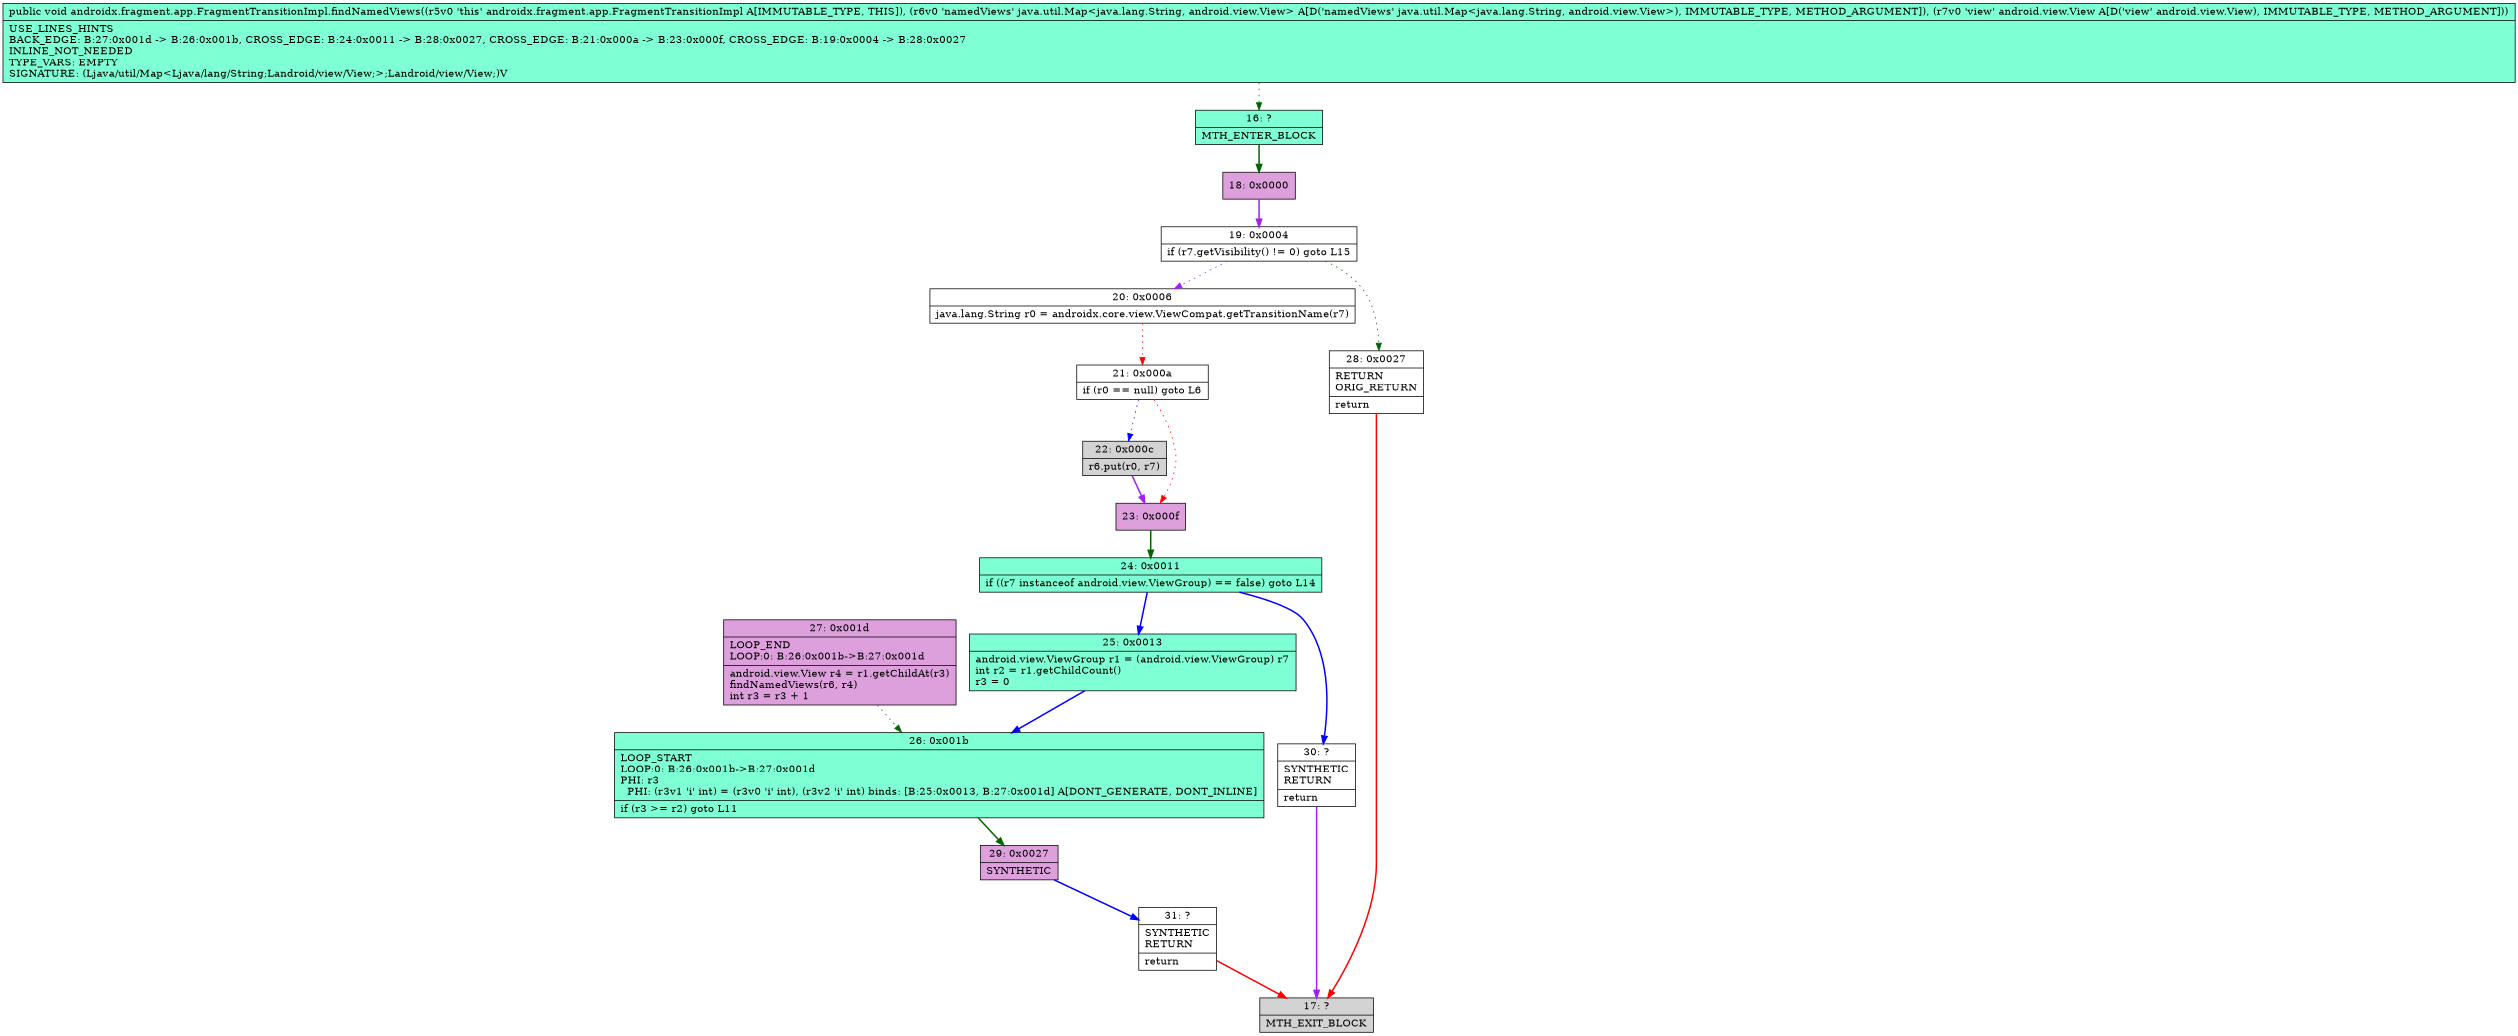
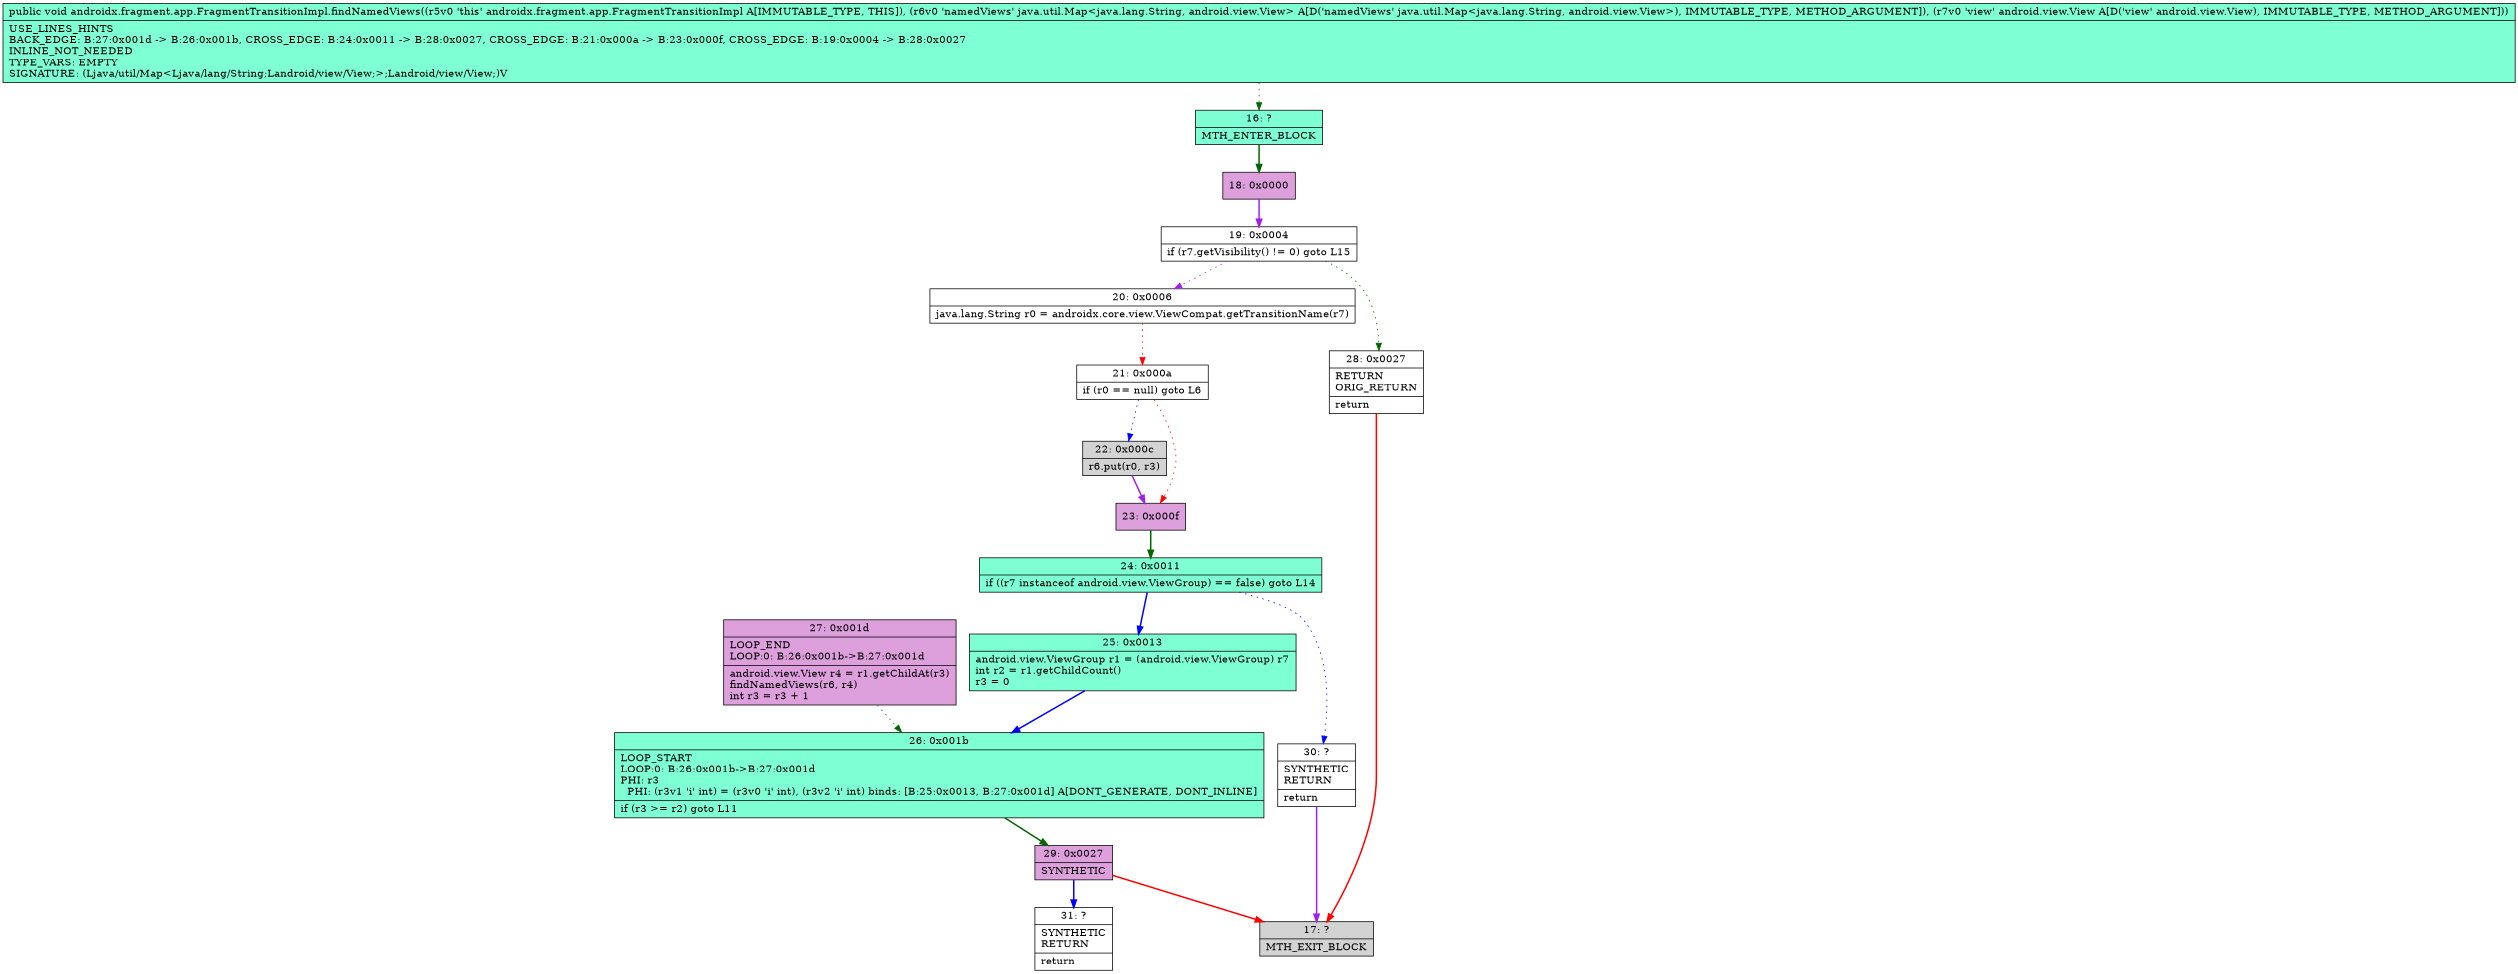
(1125, 467) -> (1125, 467)
(1316, 642) -> (1316, 642)
(1248, 977) -> (1184, 897)
